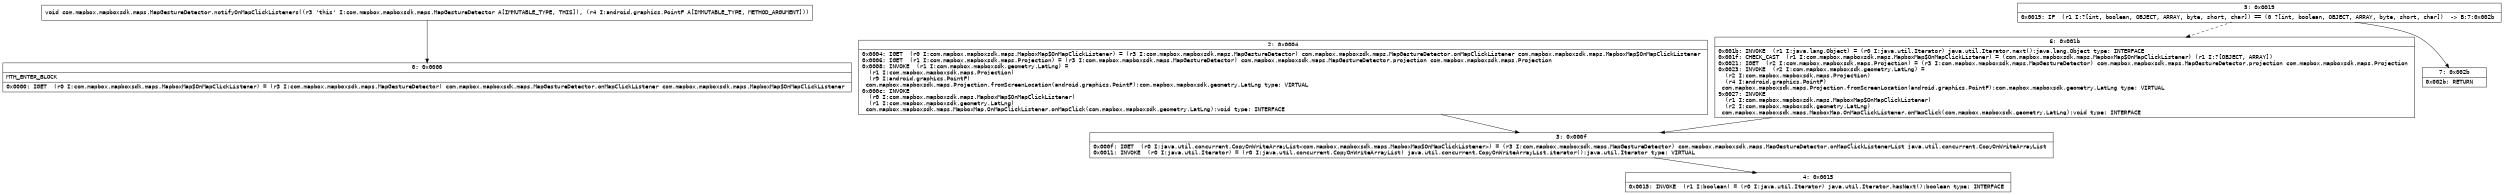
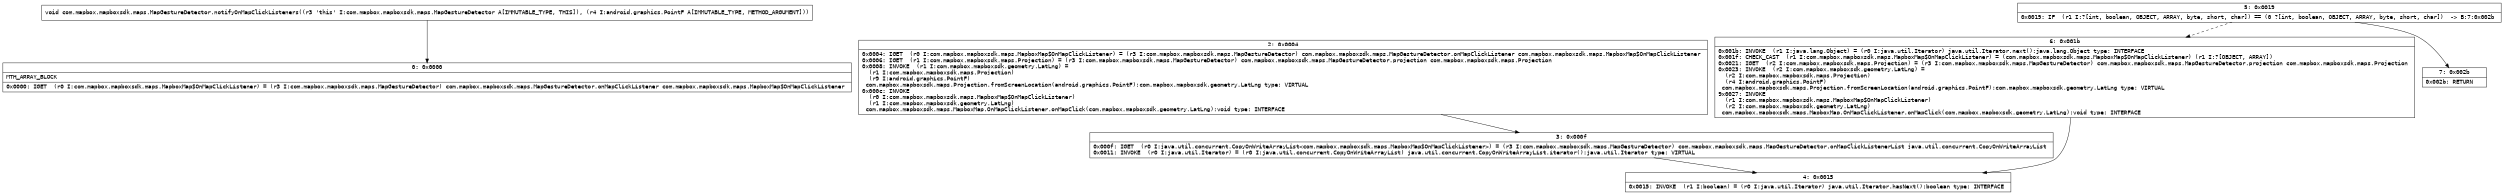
(32, 77) -> (32, 77)
(1718, 125) -> (2044, 164)
